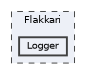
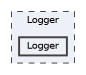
(43, 21) -> (43, 21)
